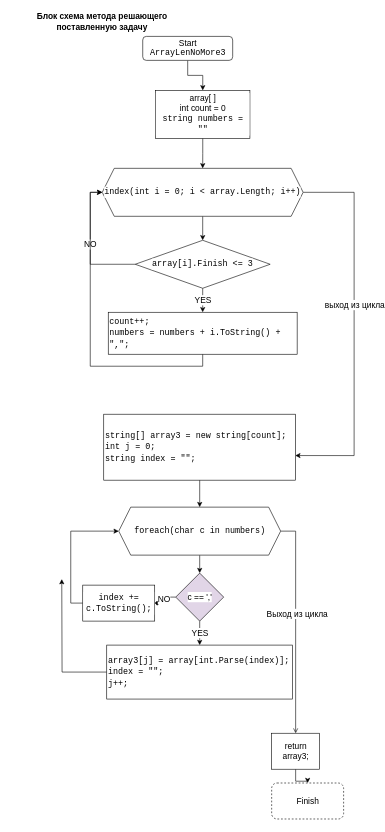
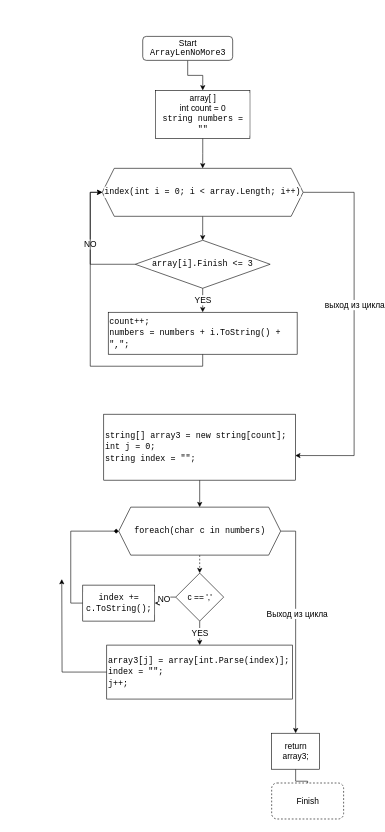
(102, 21) -> none
(113, 531) -> (113, 531)
(200, 562) -> (200, 562)
(200, 597) -> (200, 597)
(161, 603) -> (160, 603)
(296, 729) -> (296, 728)
(307, 782) -> (306, 782)
